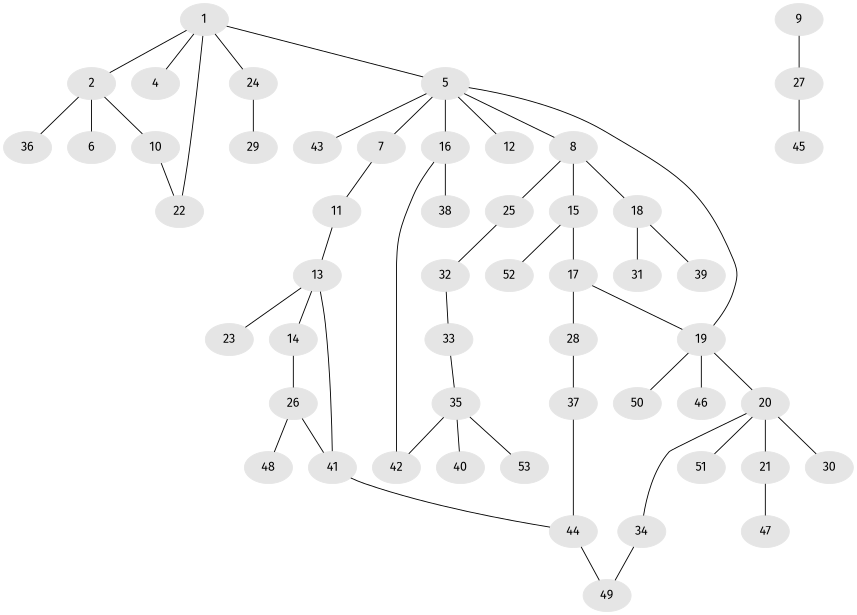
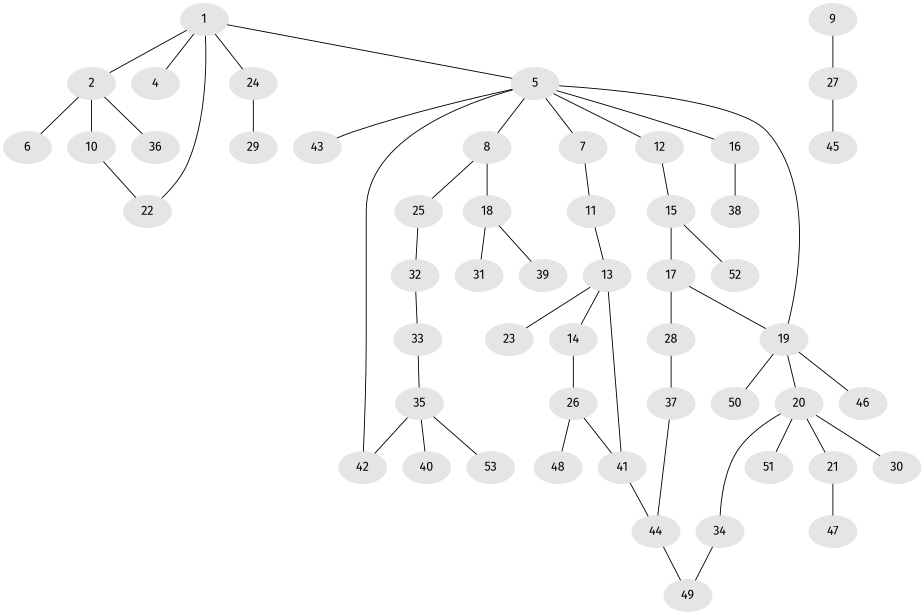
(573, 180) -> (665, 179)
(396, 302) -> (366, 230)
